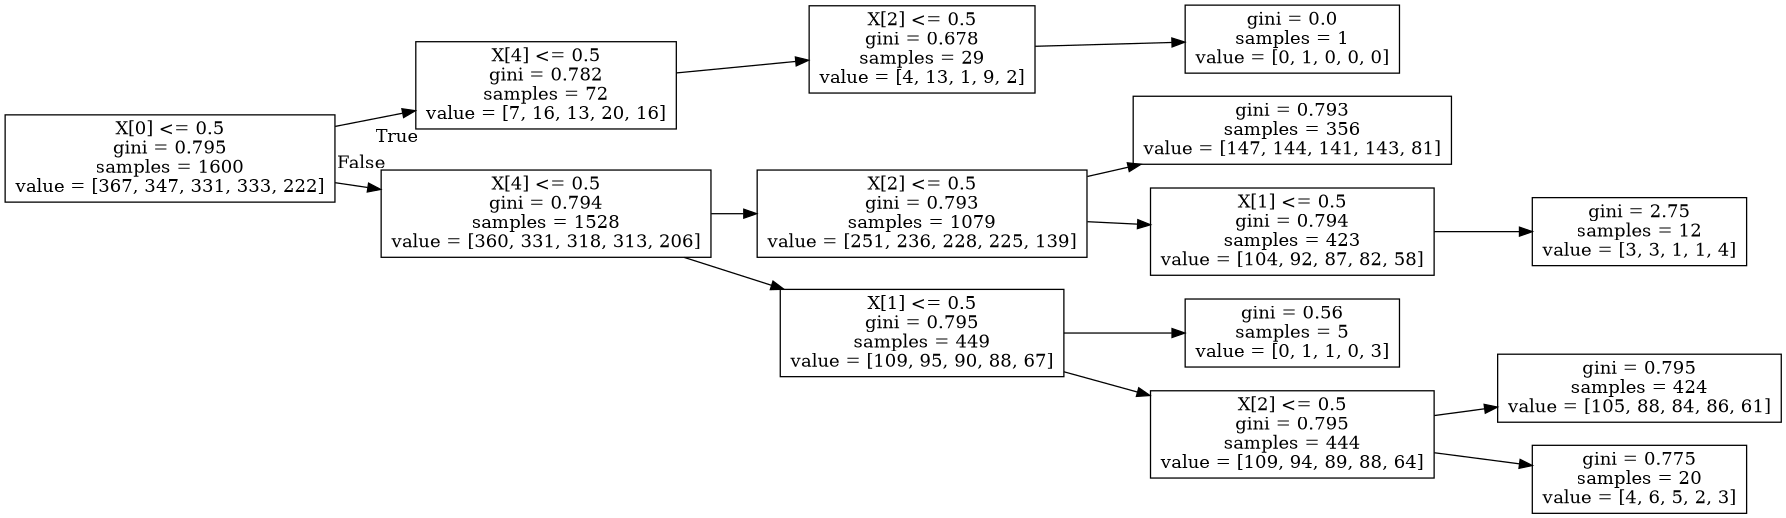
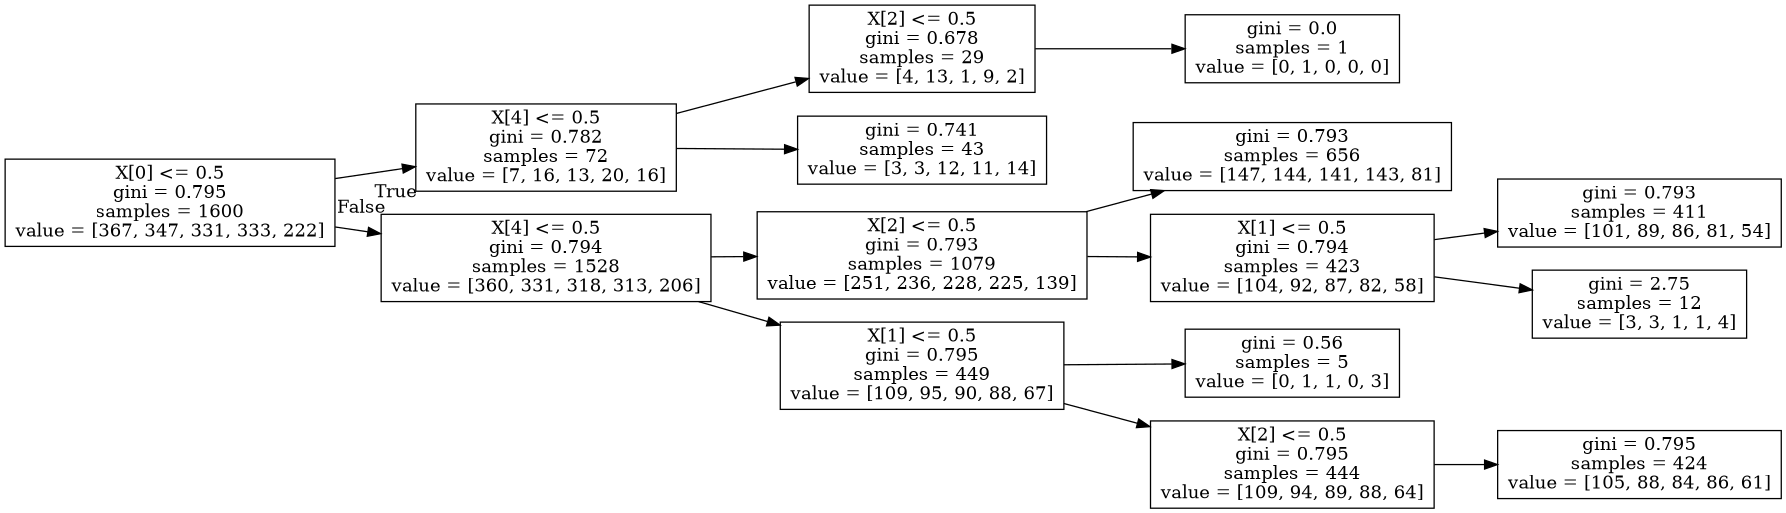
(1292, 130) -> (1292, 157)
none -> (922, 150)
none -> (1639, 213)
(1639, 479) -> none
